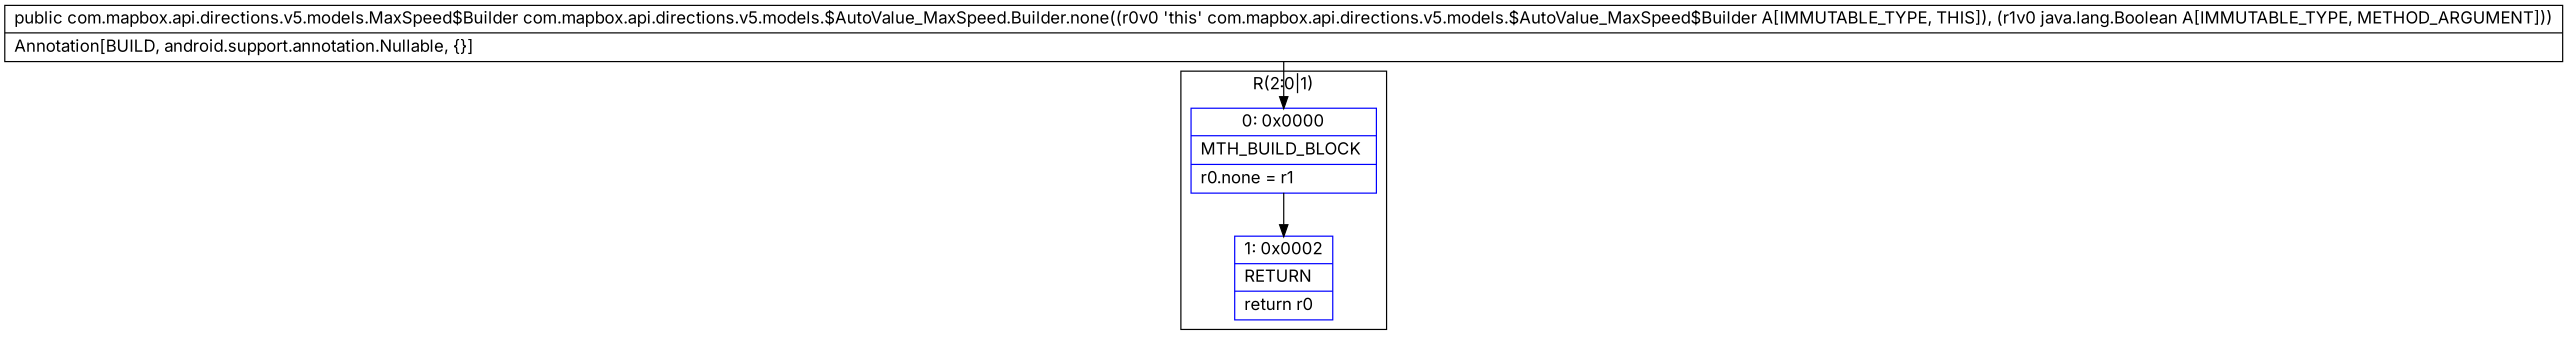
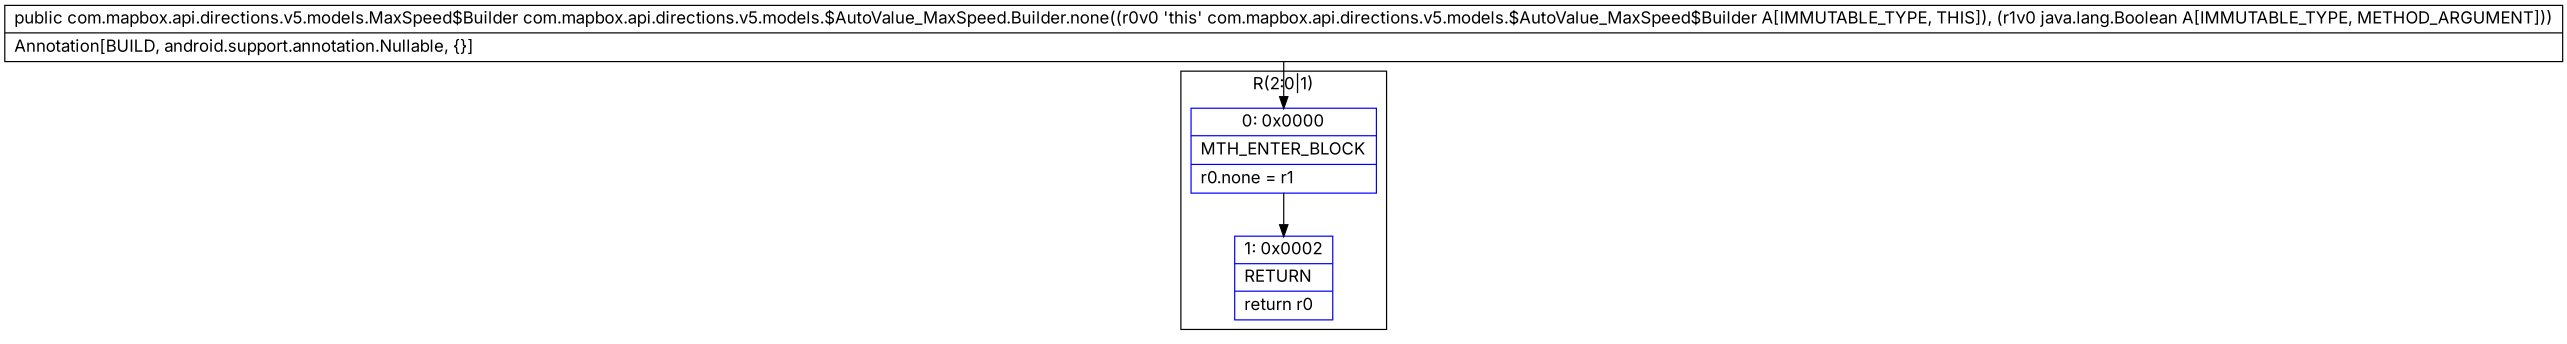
(1281, 149) -> (1284, 149)
